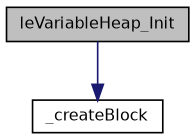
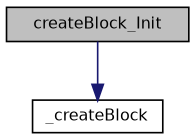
(98, 24) -> (98, 24)
